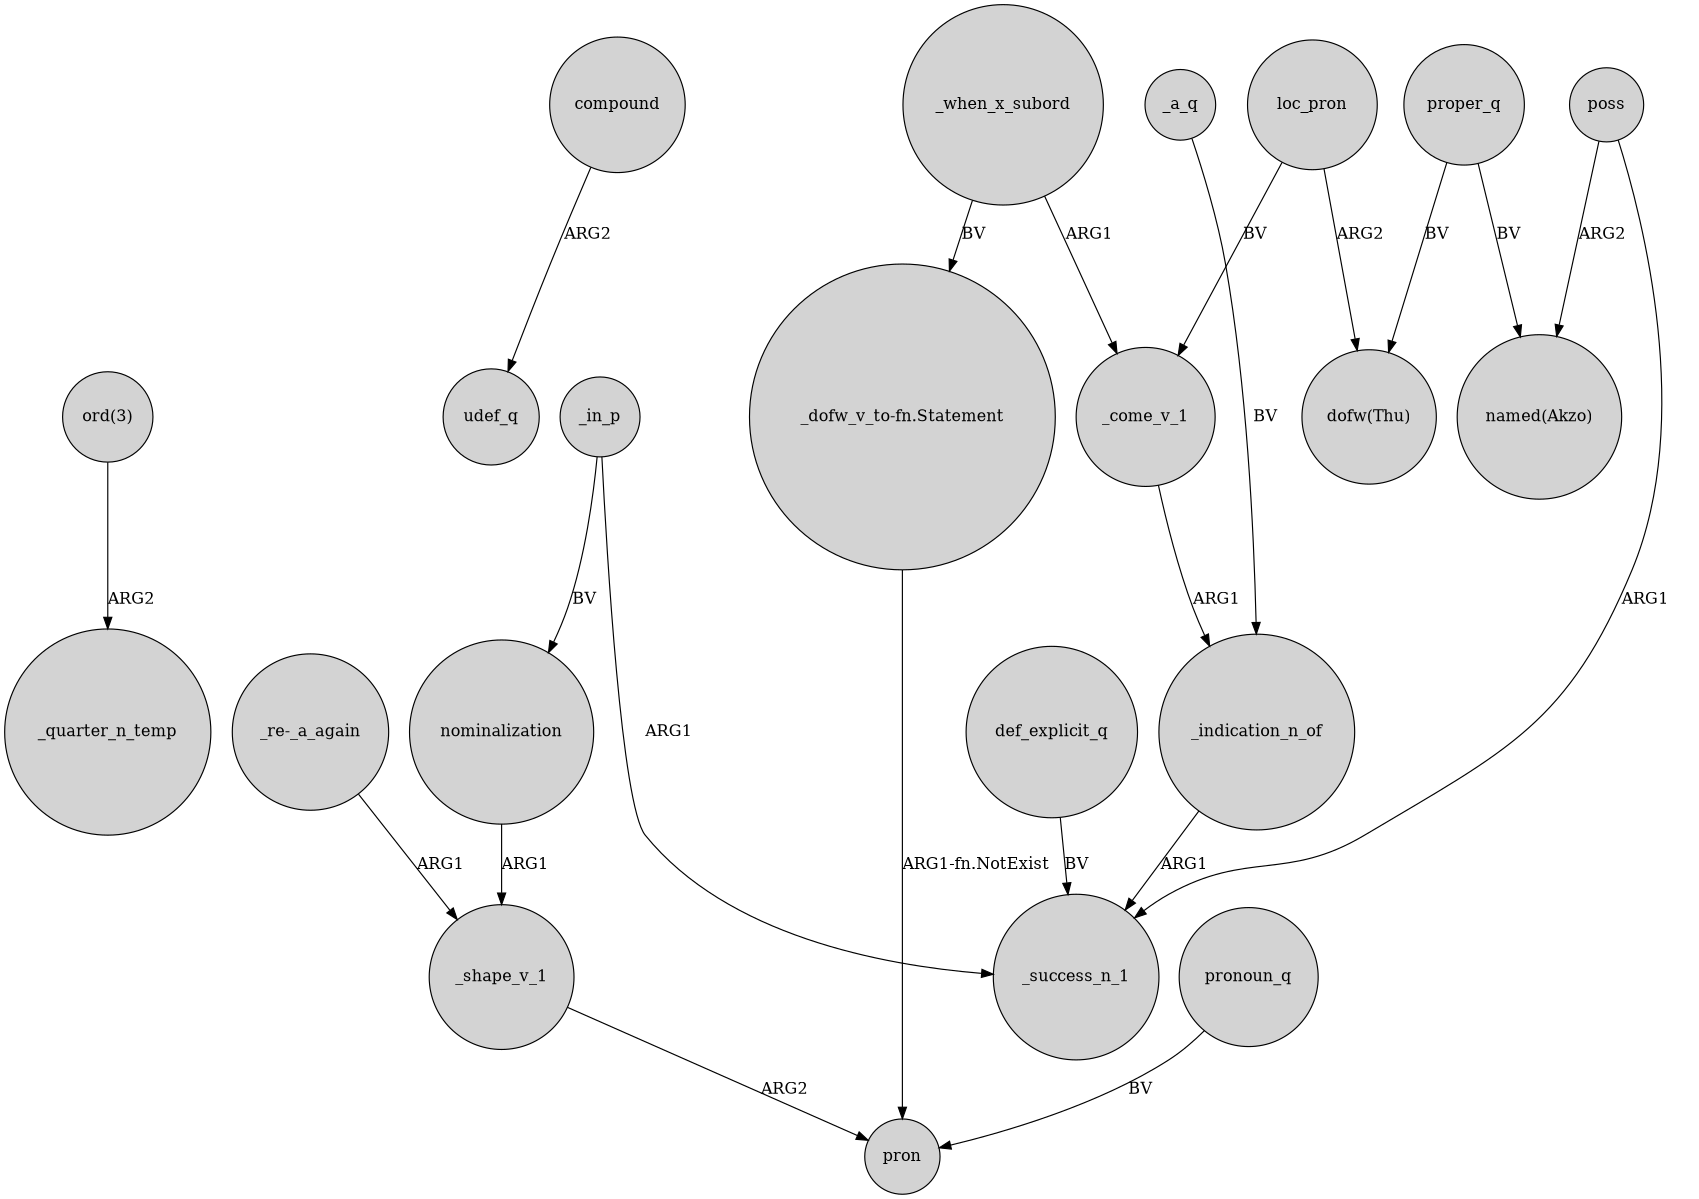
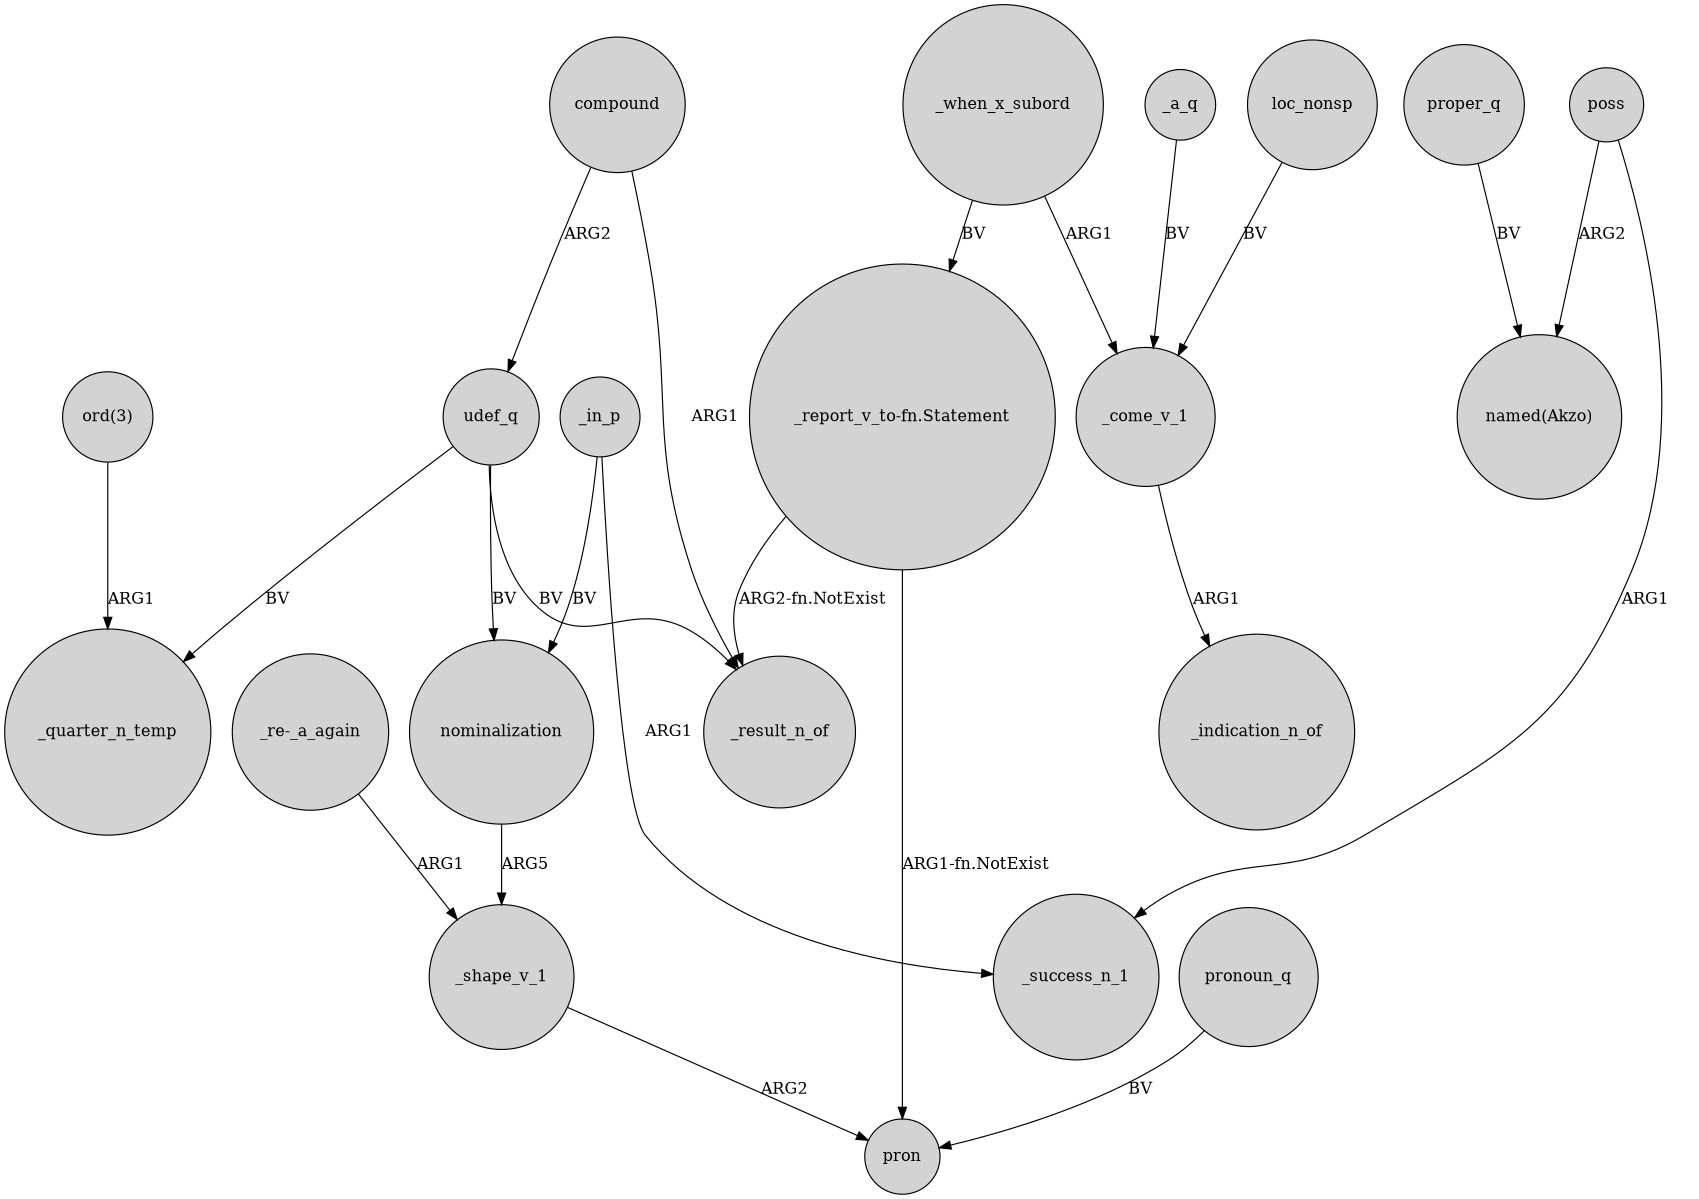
(1312, 105) -> (1312, 105)
(1241, 378) -> (1166, 238)
(902, 417) -> (902, 417)
(1369, 417) -> none
none -> (491, 547)
none -> (321, 548)
(132, 599) -> (132, 599)
none -> (780, 732)
(1052, 732) -> none
(1166, 856) -> none
(525, 865) -> (525, 865)
